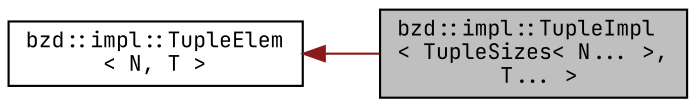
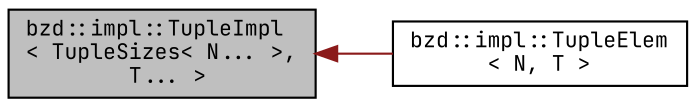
(352, 54) -> (365, 54)
